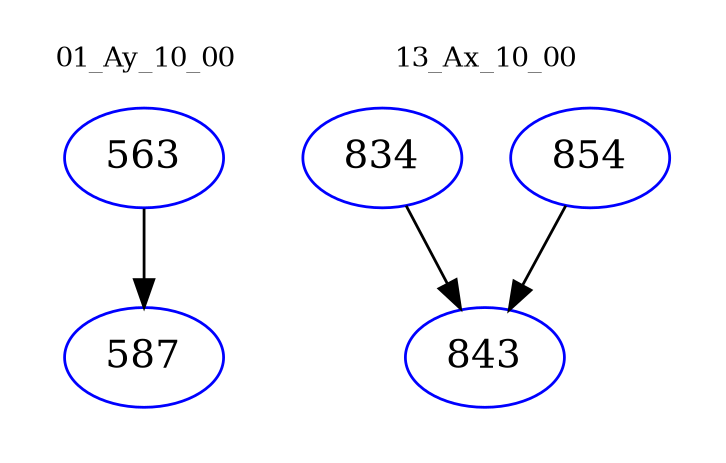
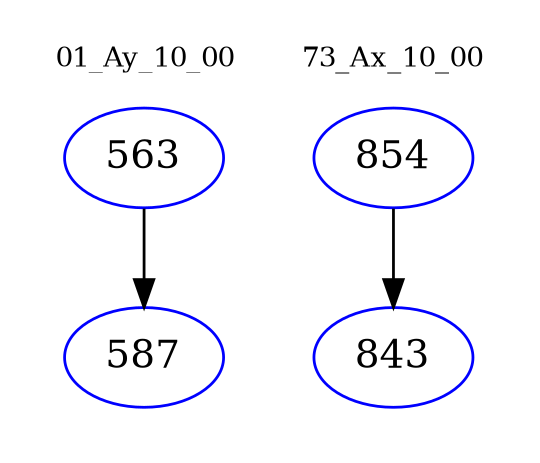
(486, 60) -> (393, 60)
(382, 158) -> none
